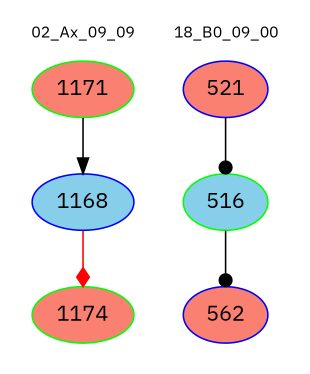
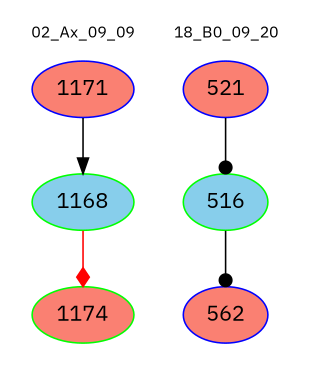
(226, 34) -> (226, 34)
(83, 89) -> (83, 89)
(83, 202) -> (83, 202)
